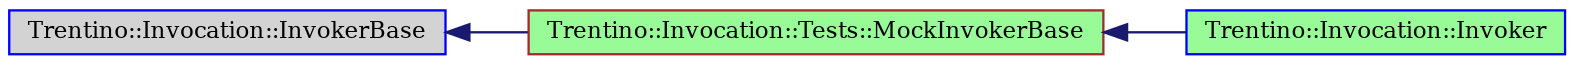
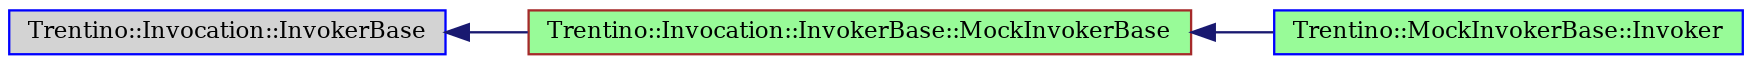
(816, 32) -> (860, 32)
(1376, 32) -> (1508, 32)
